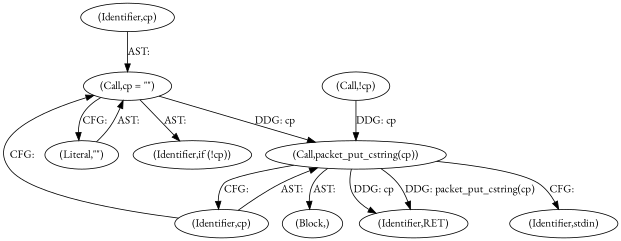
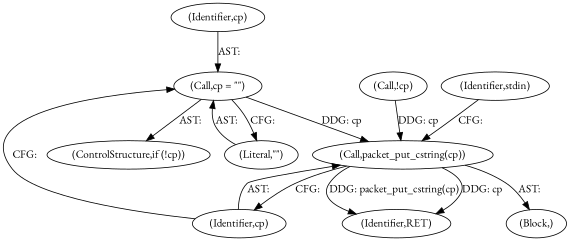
(192, 155) -> (129, 155)
(501, 171) -> (454, 118)
